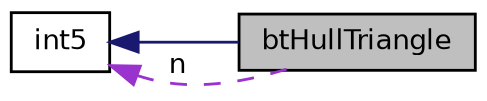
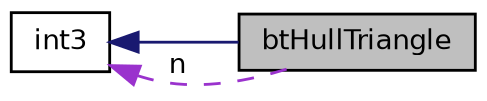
(60, 42) -> (60, 42)
